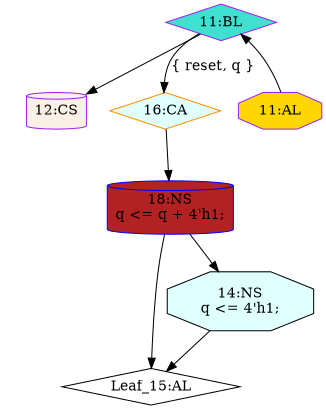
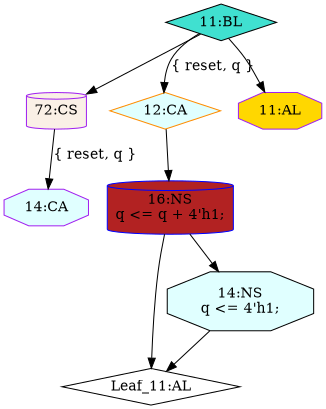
(221, 22) -> (221, 22)
(268, 65) -> (246, 60)
(56, 111) -> (56, 111)
(165, 111) -> (165, 111)
none -> (46, 208)
(170, 208) -> (170, 208)
(151, 387) -> (151, 387)
